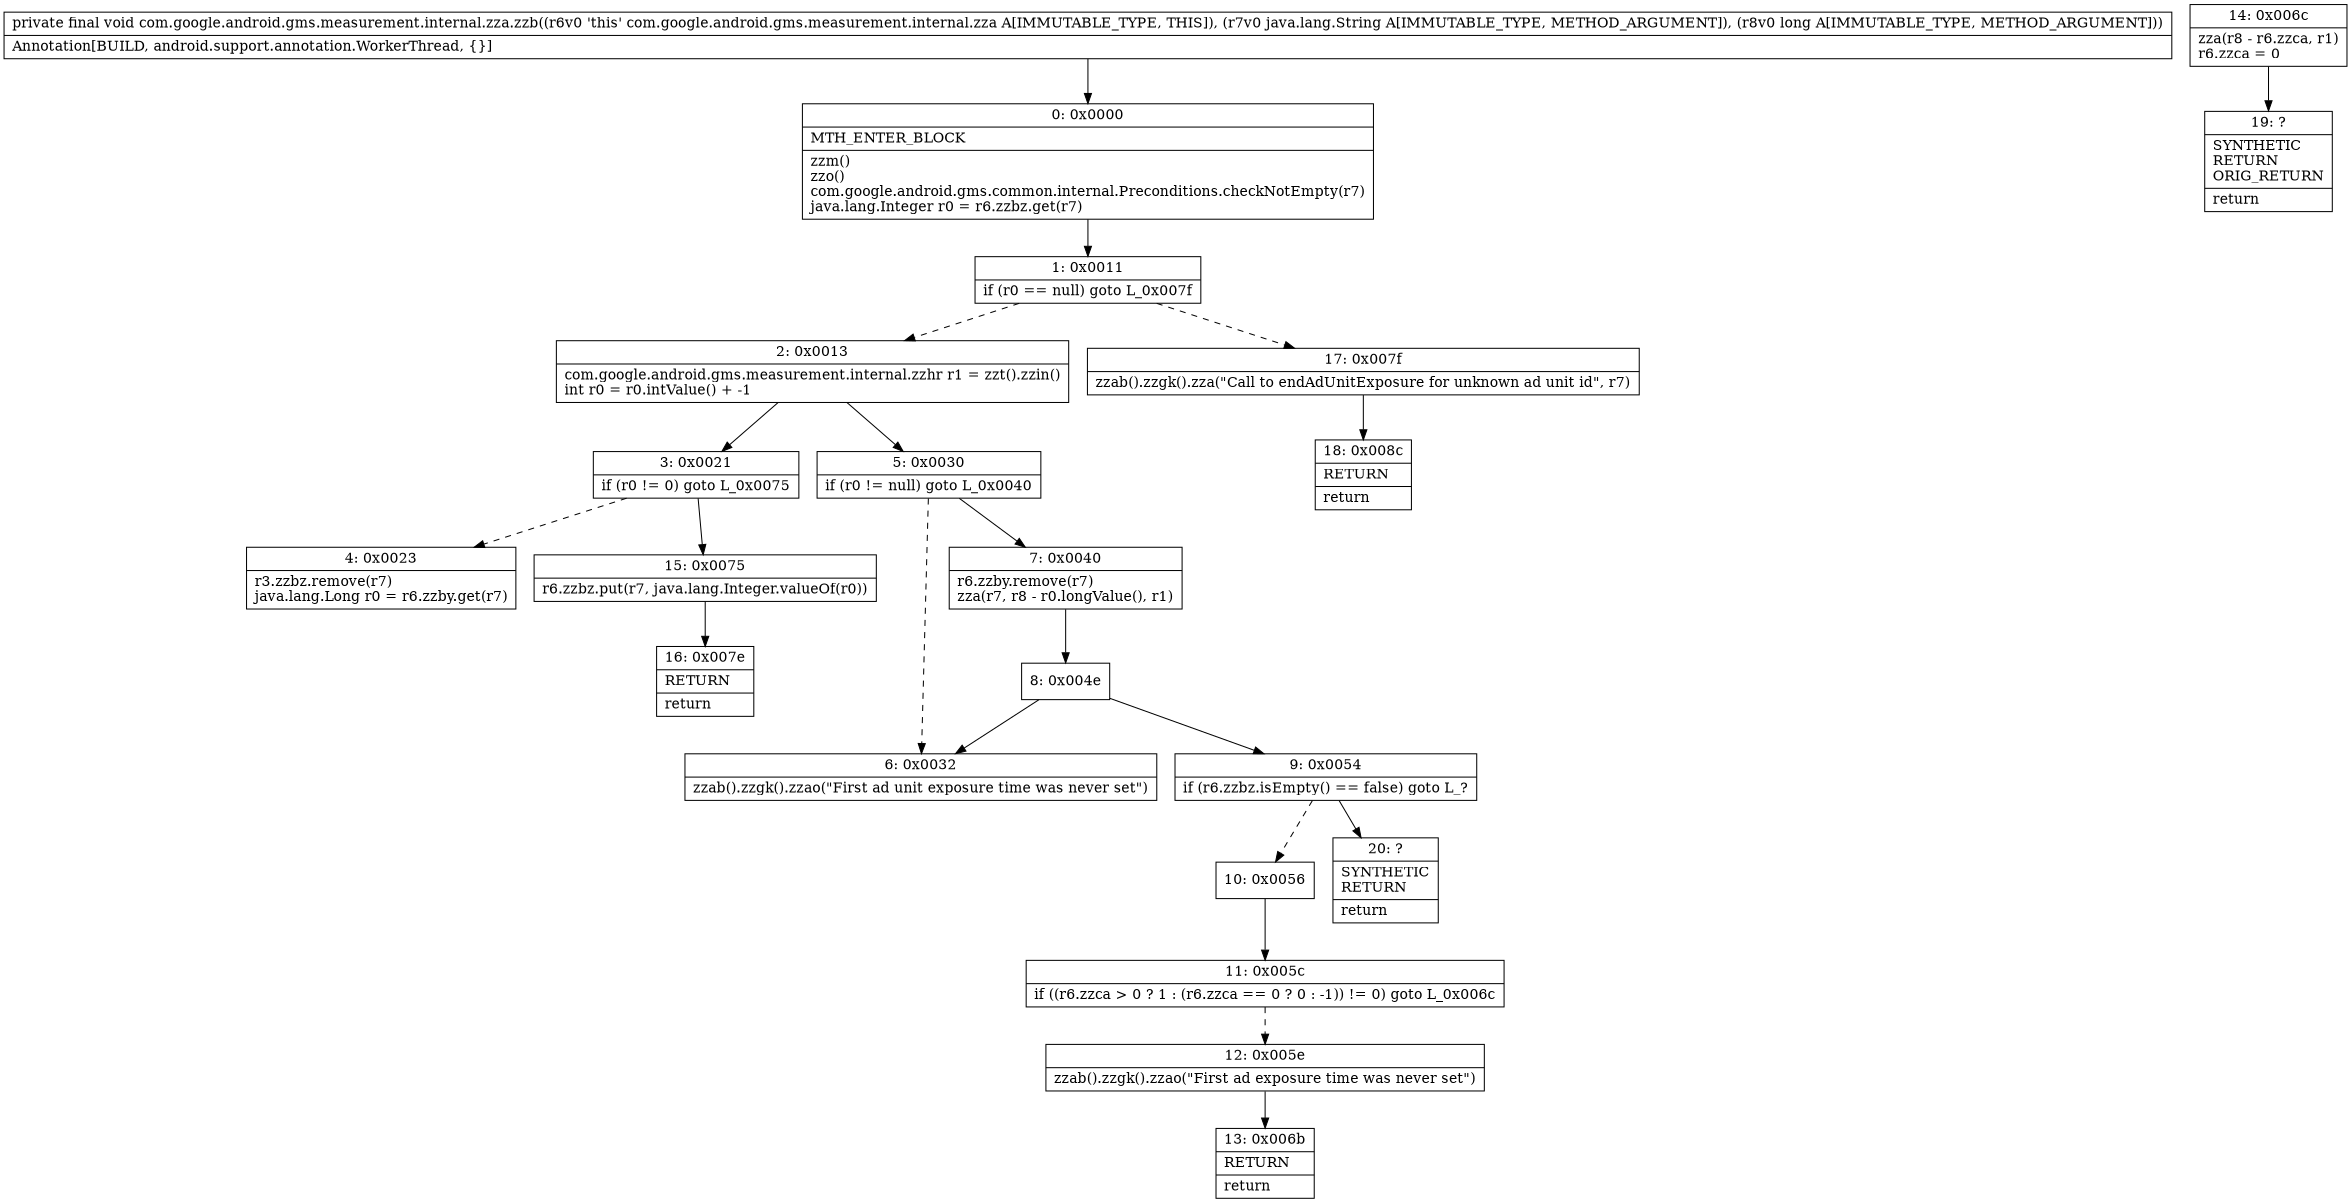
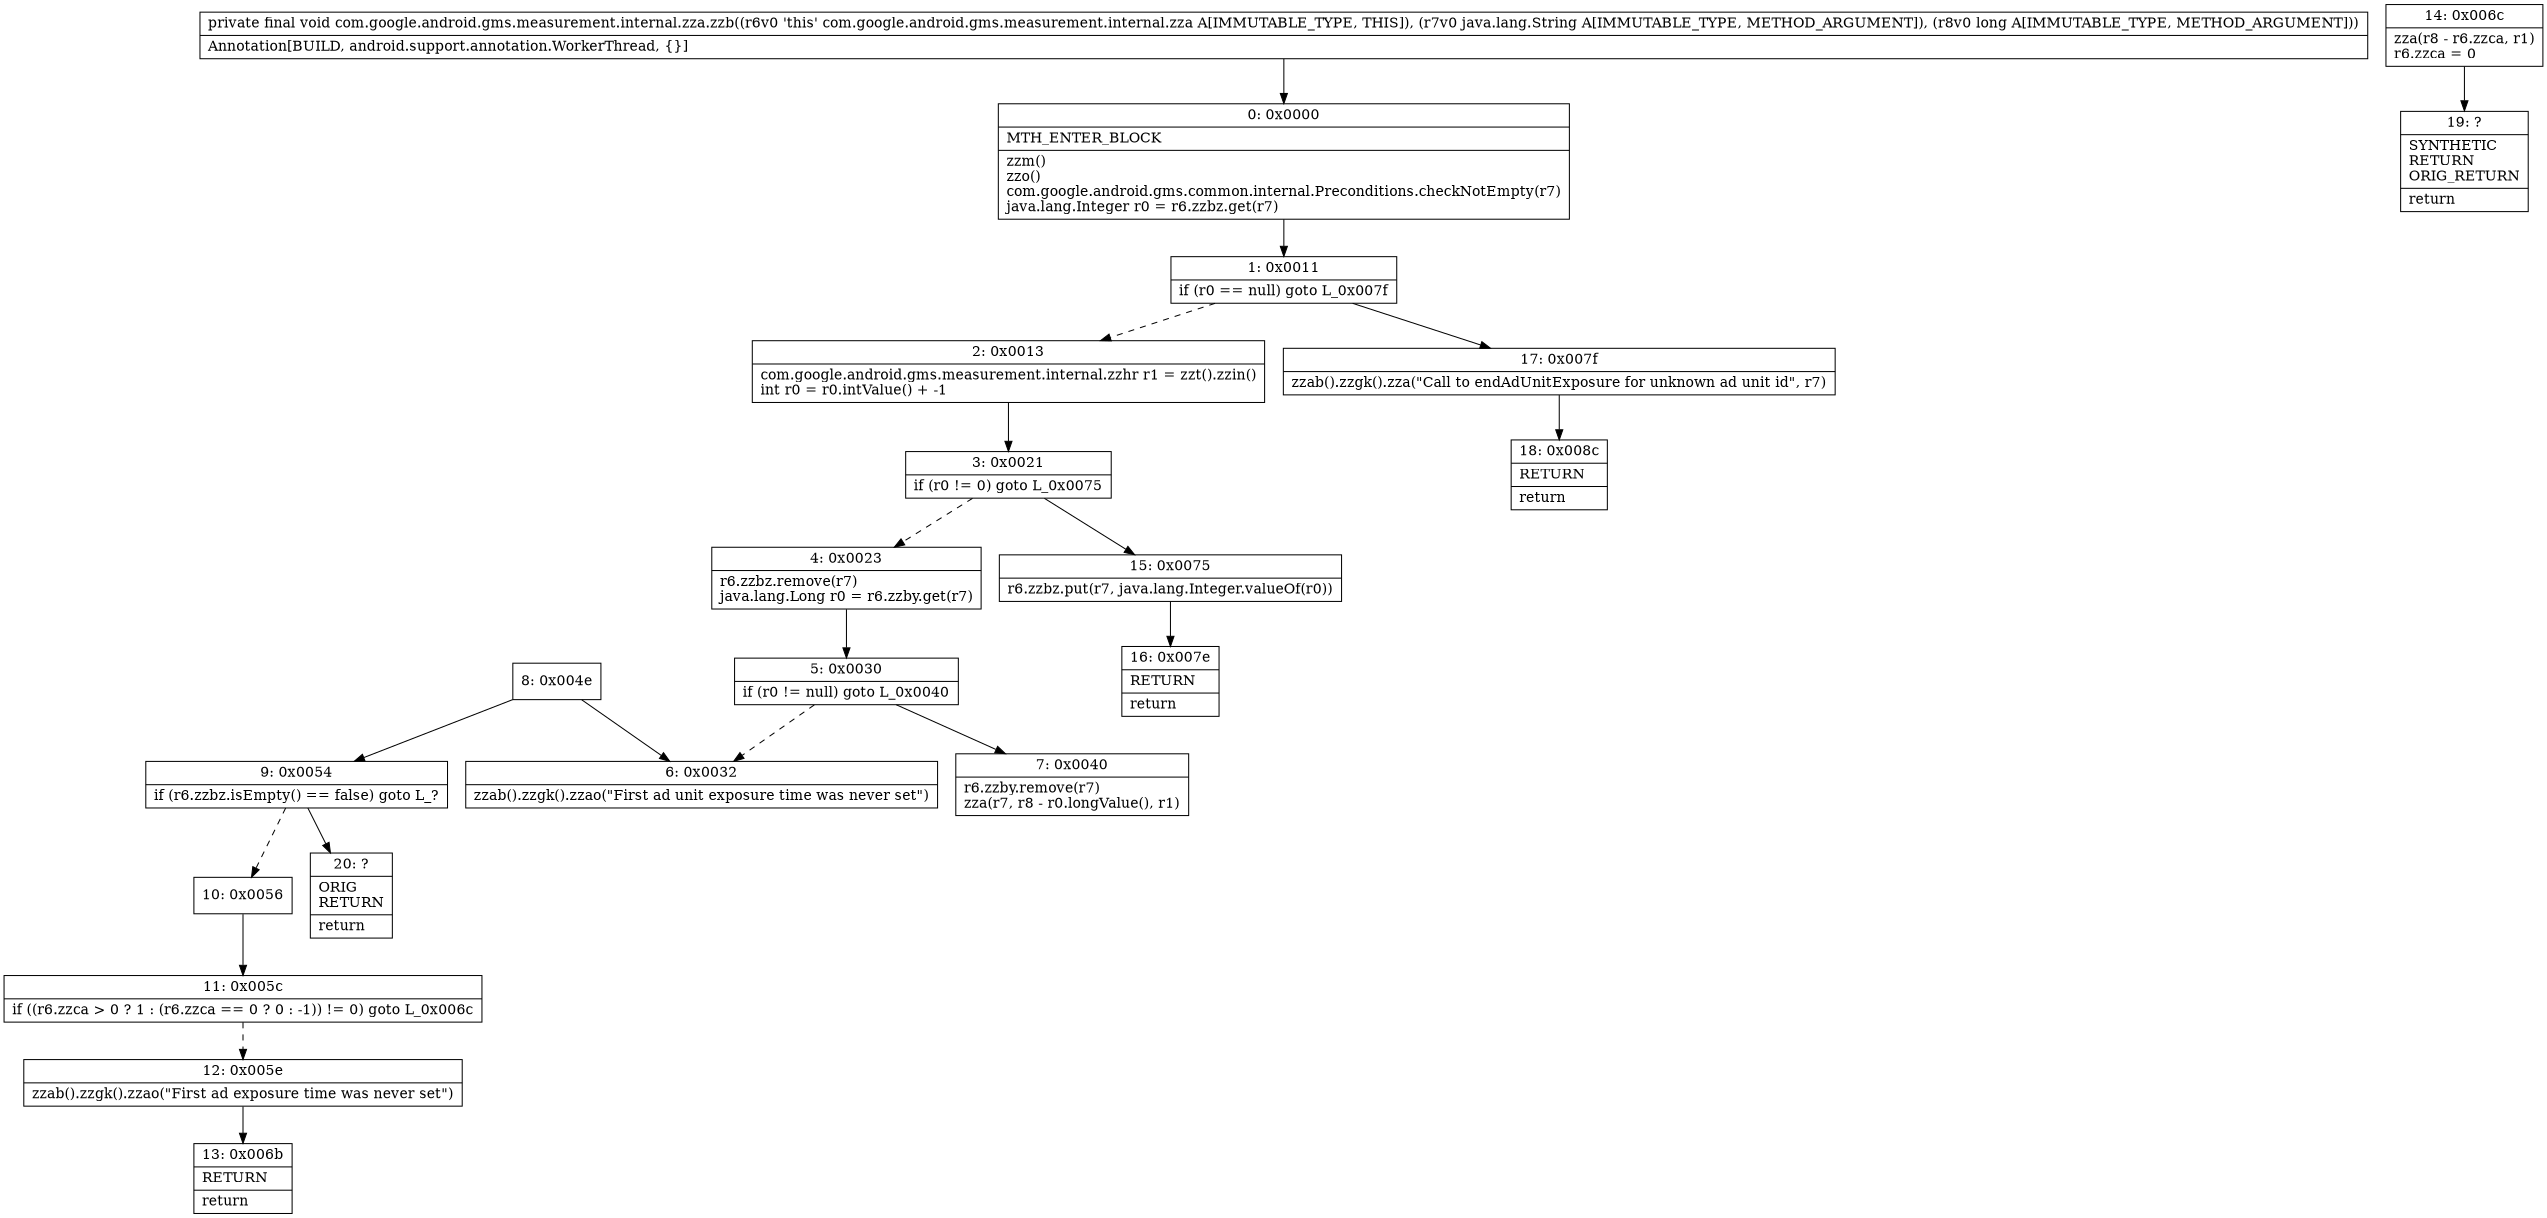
(1221, 324) -> (1417, 324)
(871, 424) -> (846, 628)
(323, 582) -> (789, 582)
(1066, 631) -> none
(1386, 872) -> (338, 887)
